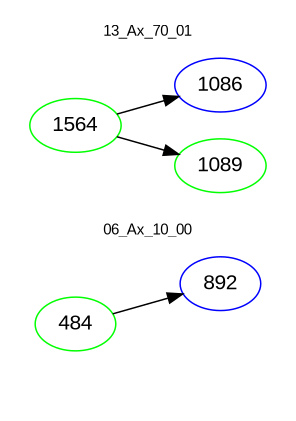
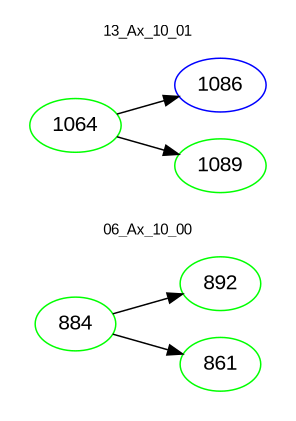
(148, 32) -> (148, 32)
(75, 125) -> (75, 125)
(220, 284) -> (220, 284)
(75, 324) -> (75, 324)
none -> (220, 364)
